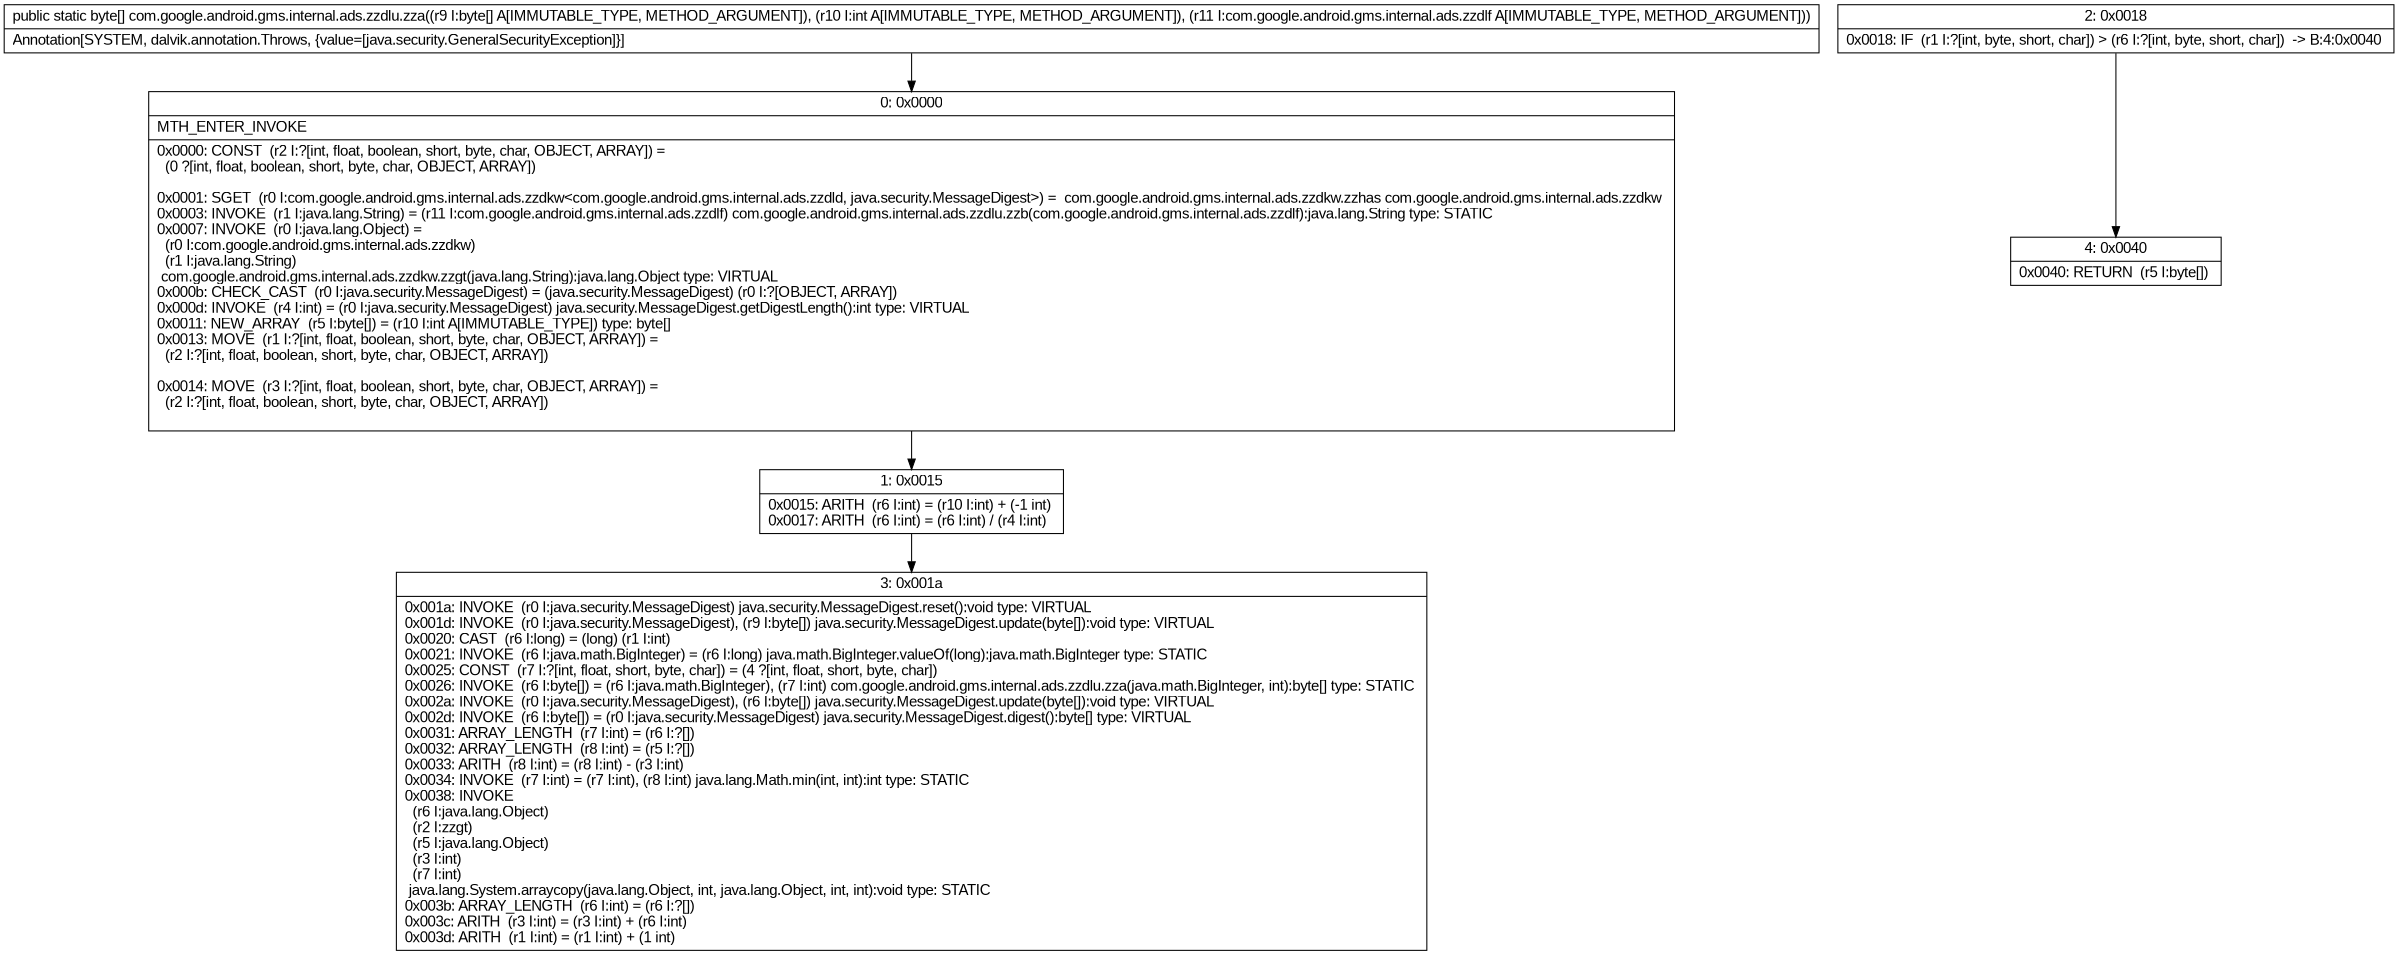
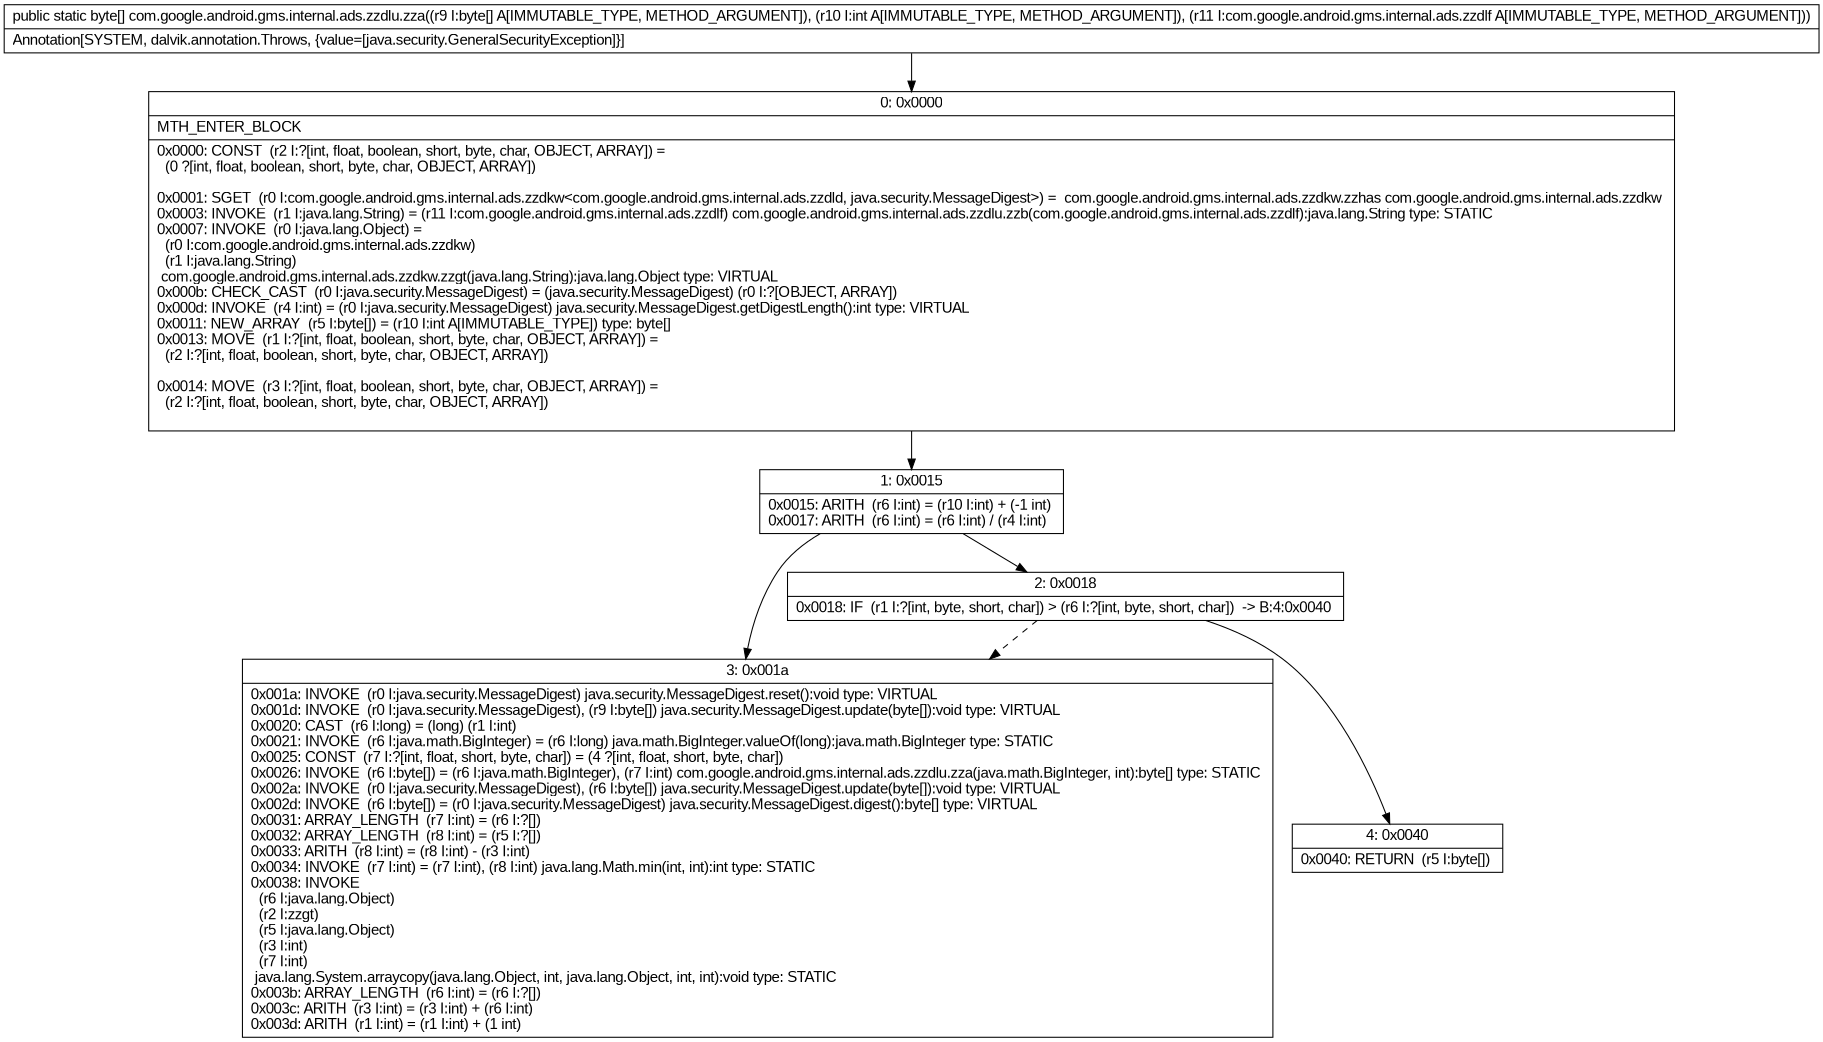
(232, 127) -> (229, 127)
none -> (990, 550)
none -> (1018, 636)
